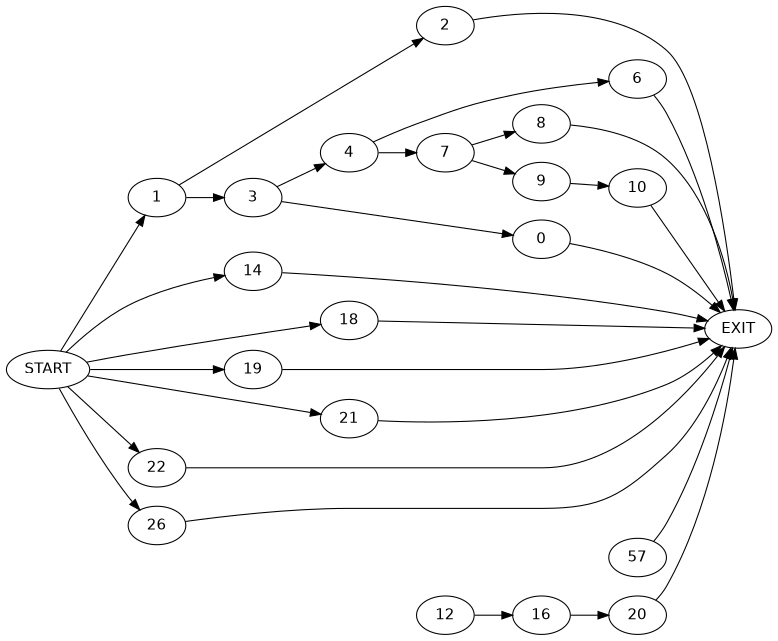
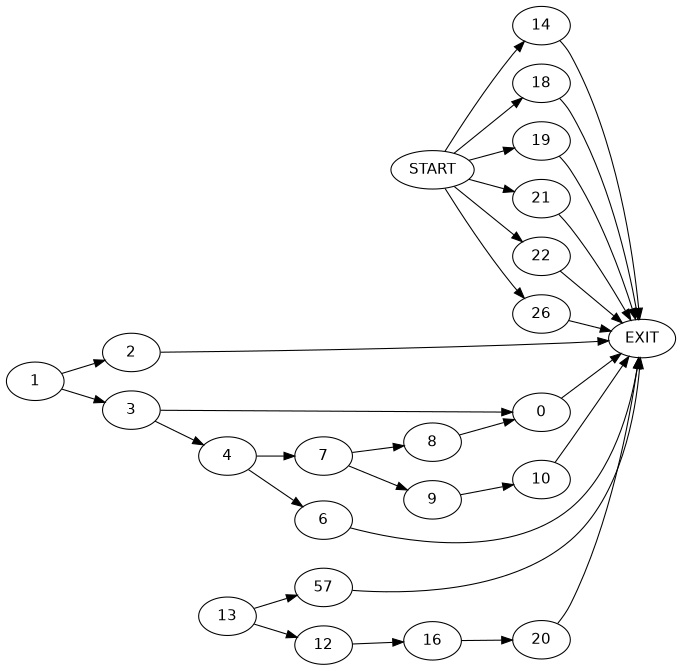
(684, 179) -> (482, 429)
(100, 288) -> none
none -> (227, 616)
